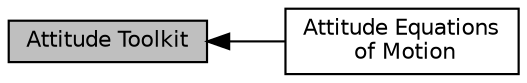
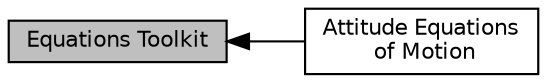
(108, 41) -> (118, 41)
